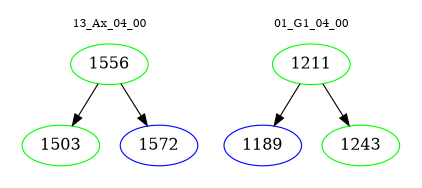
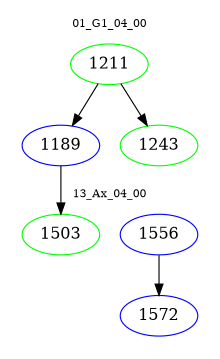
(109, 64) -> (159, 235)
(88, 100) -> (61, 191)
